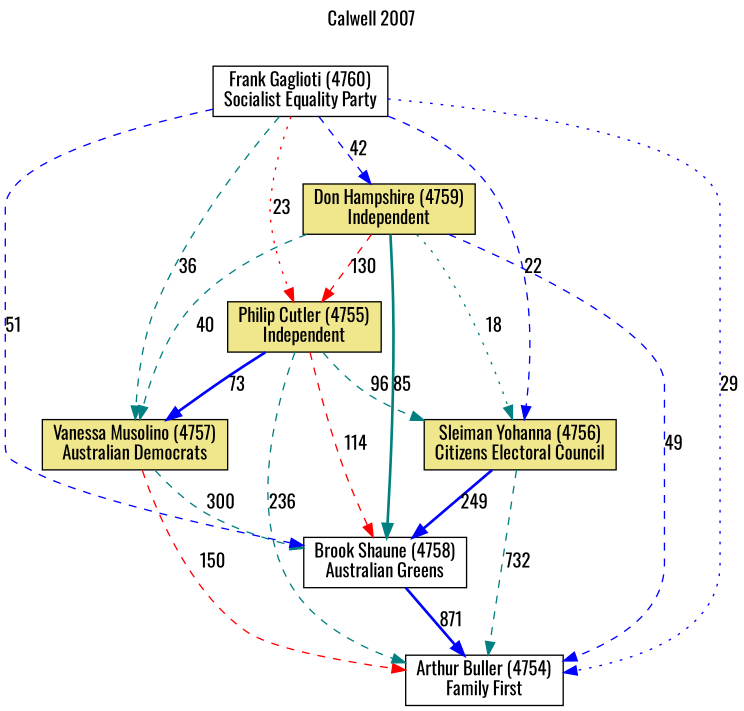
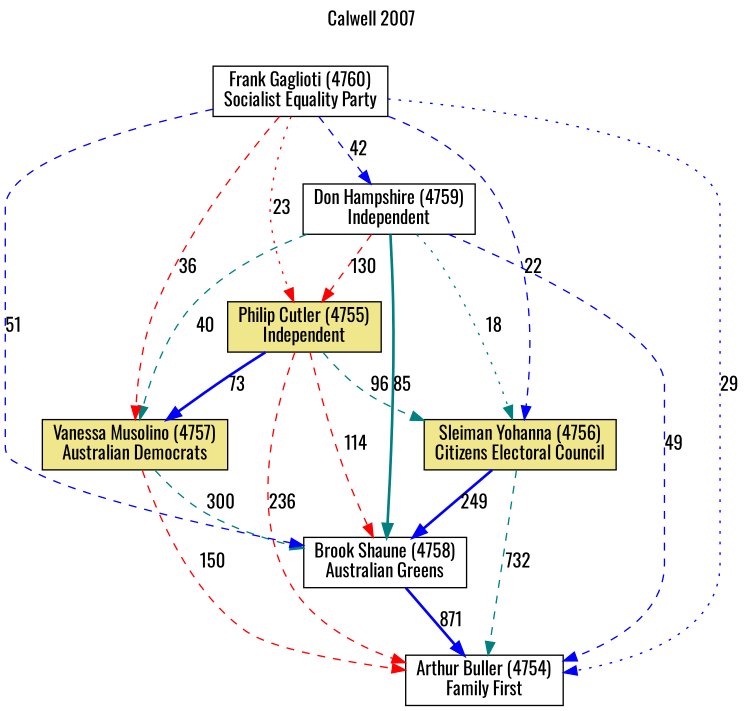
(389, 209) -> (389, 209)
(184, 250) -> (184, 250)
(270, 524) -> (270, 524)
